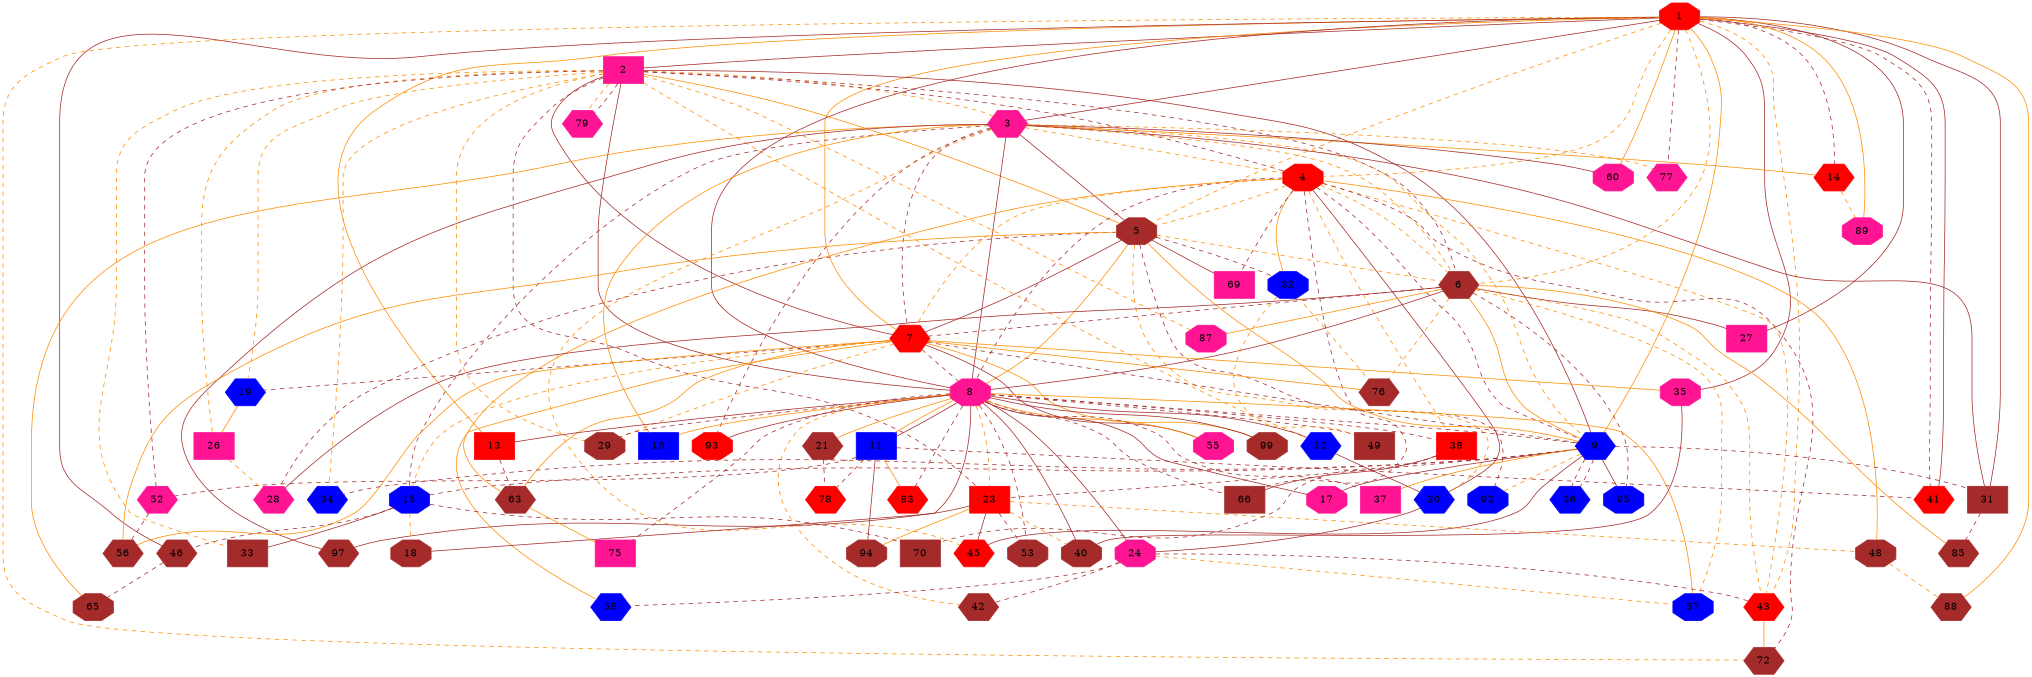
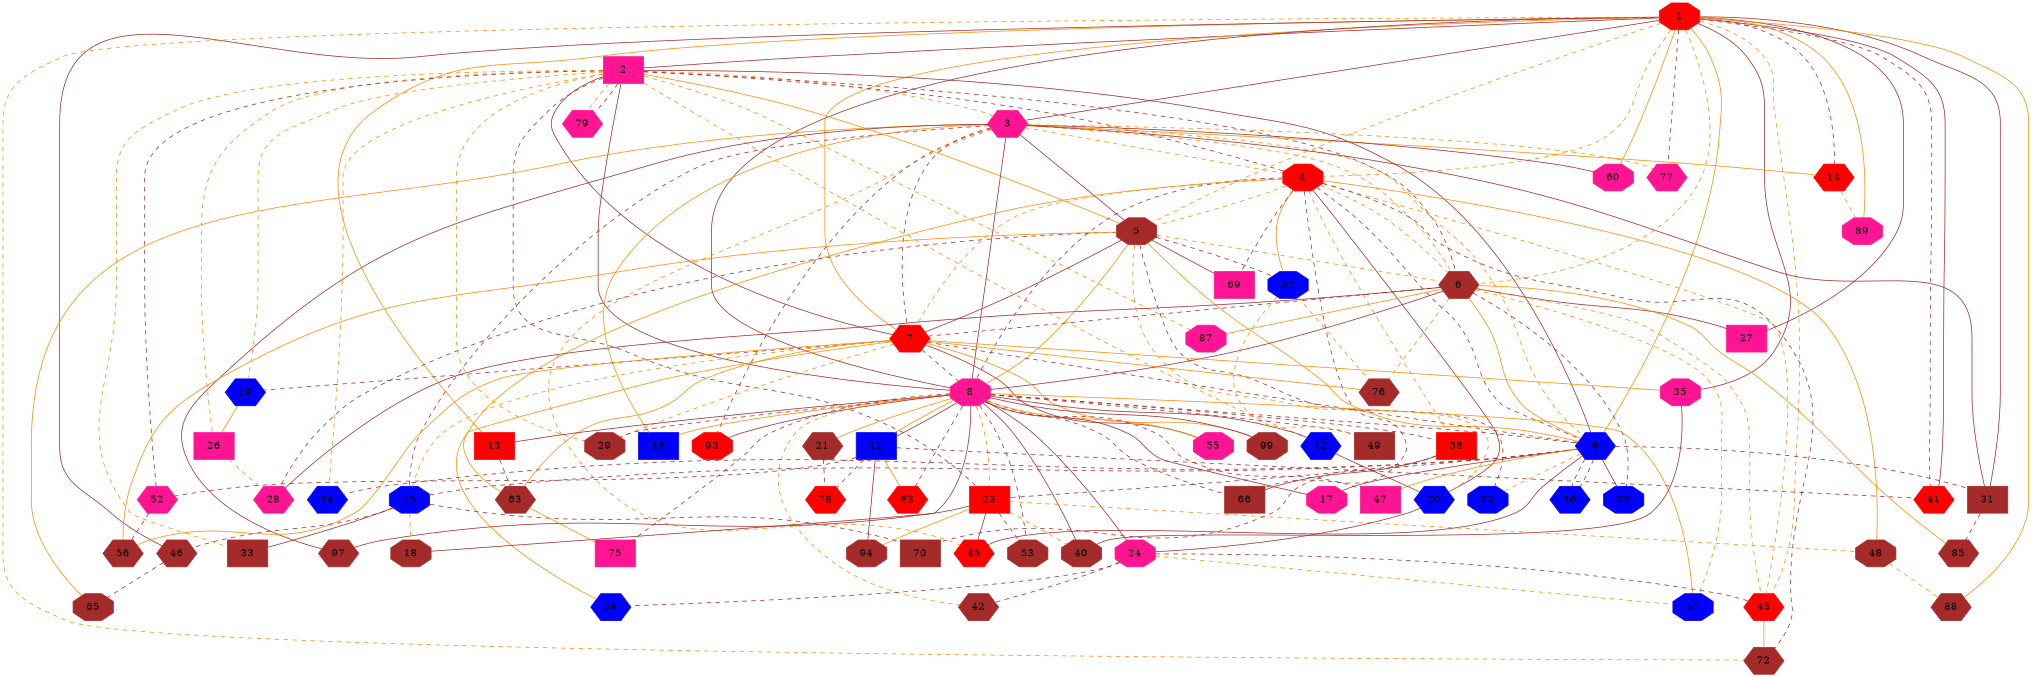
(1381, 500) -> (1381, 500)
